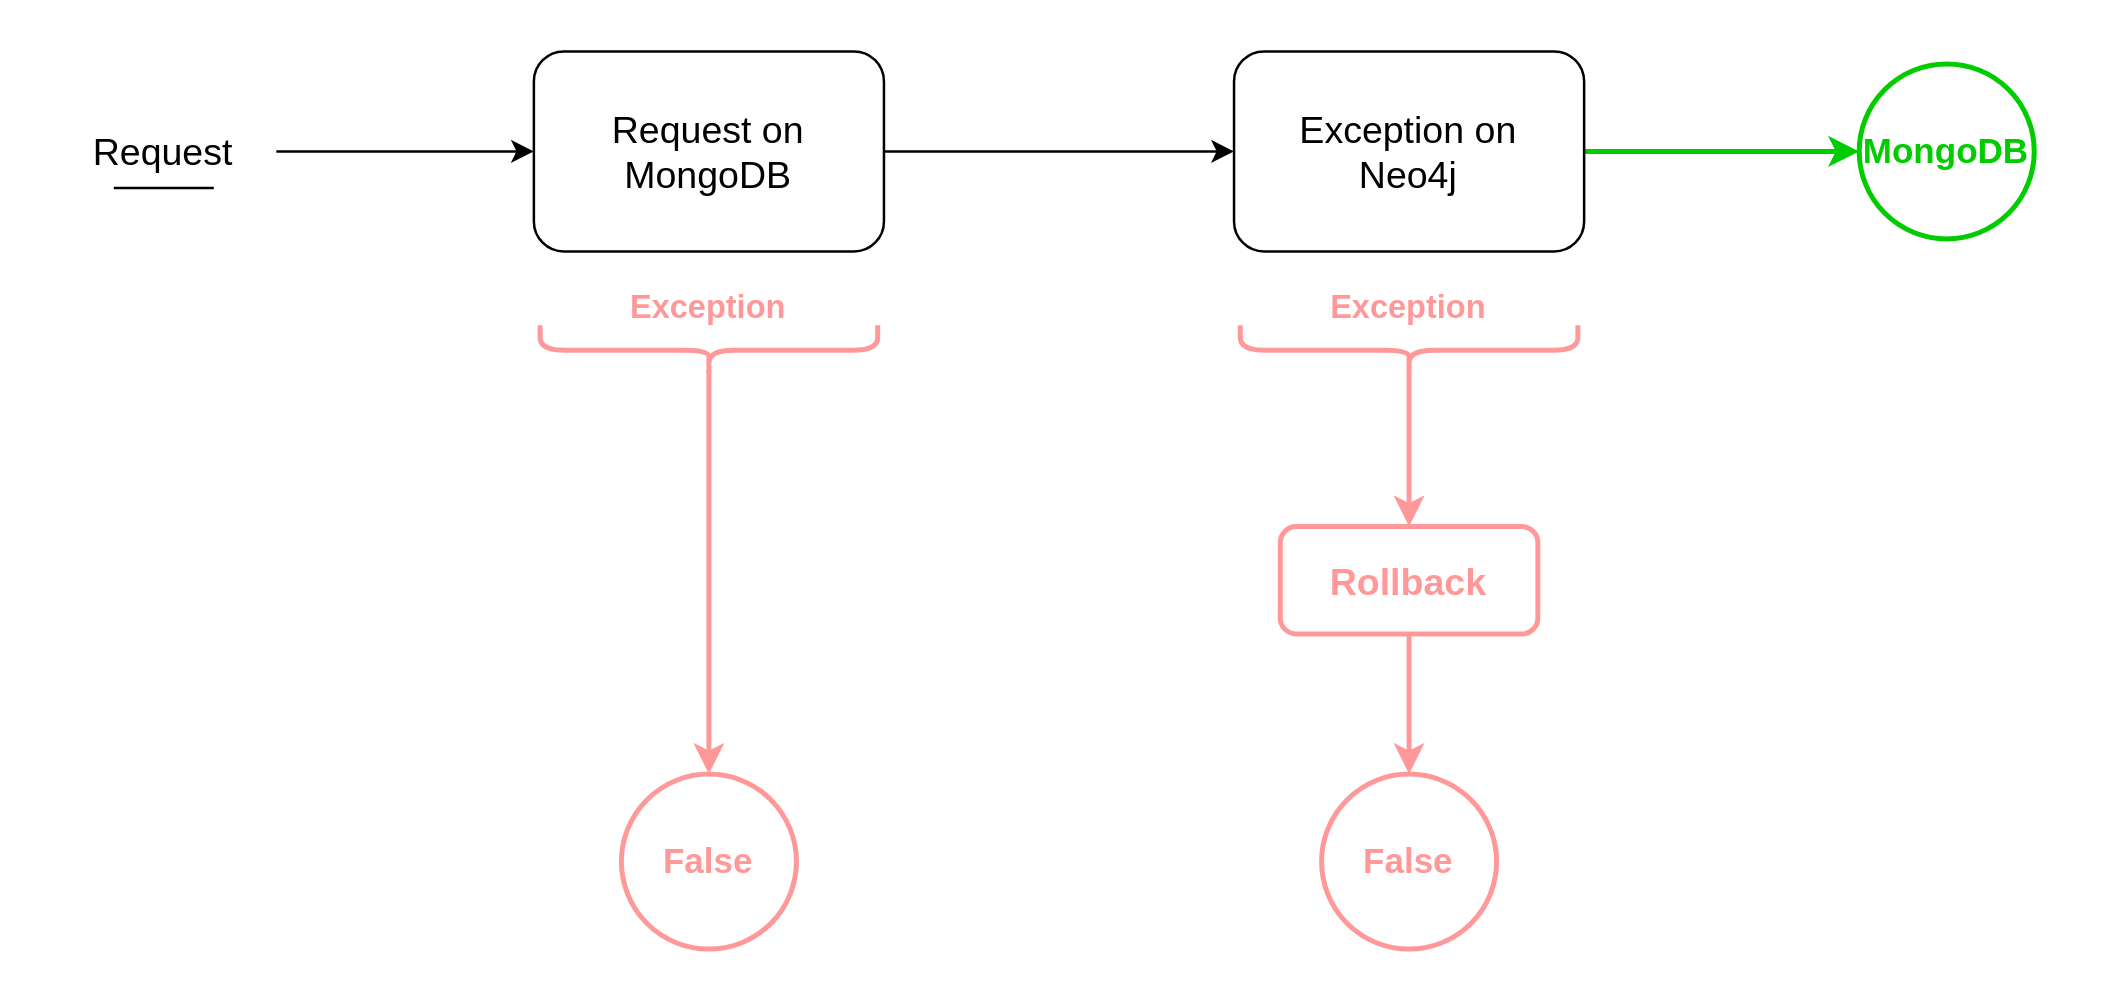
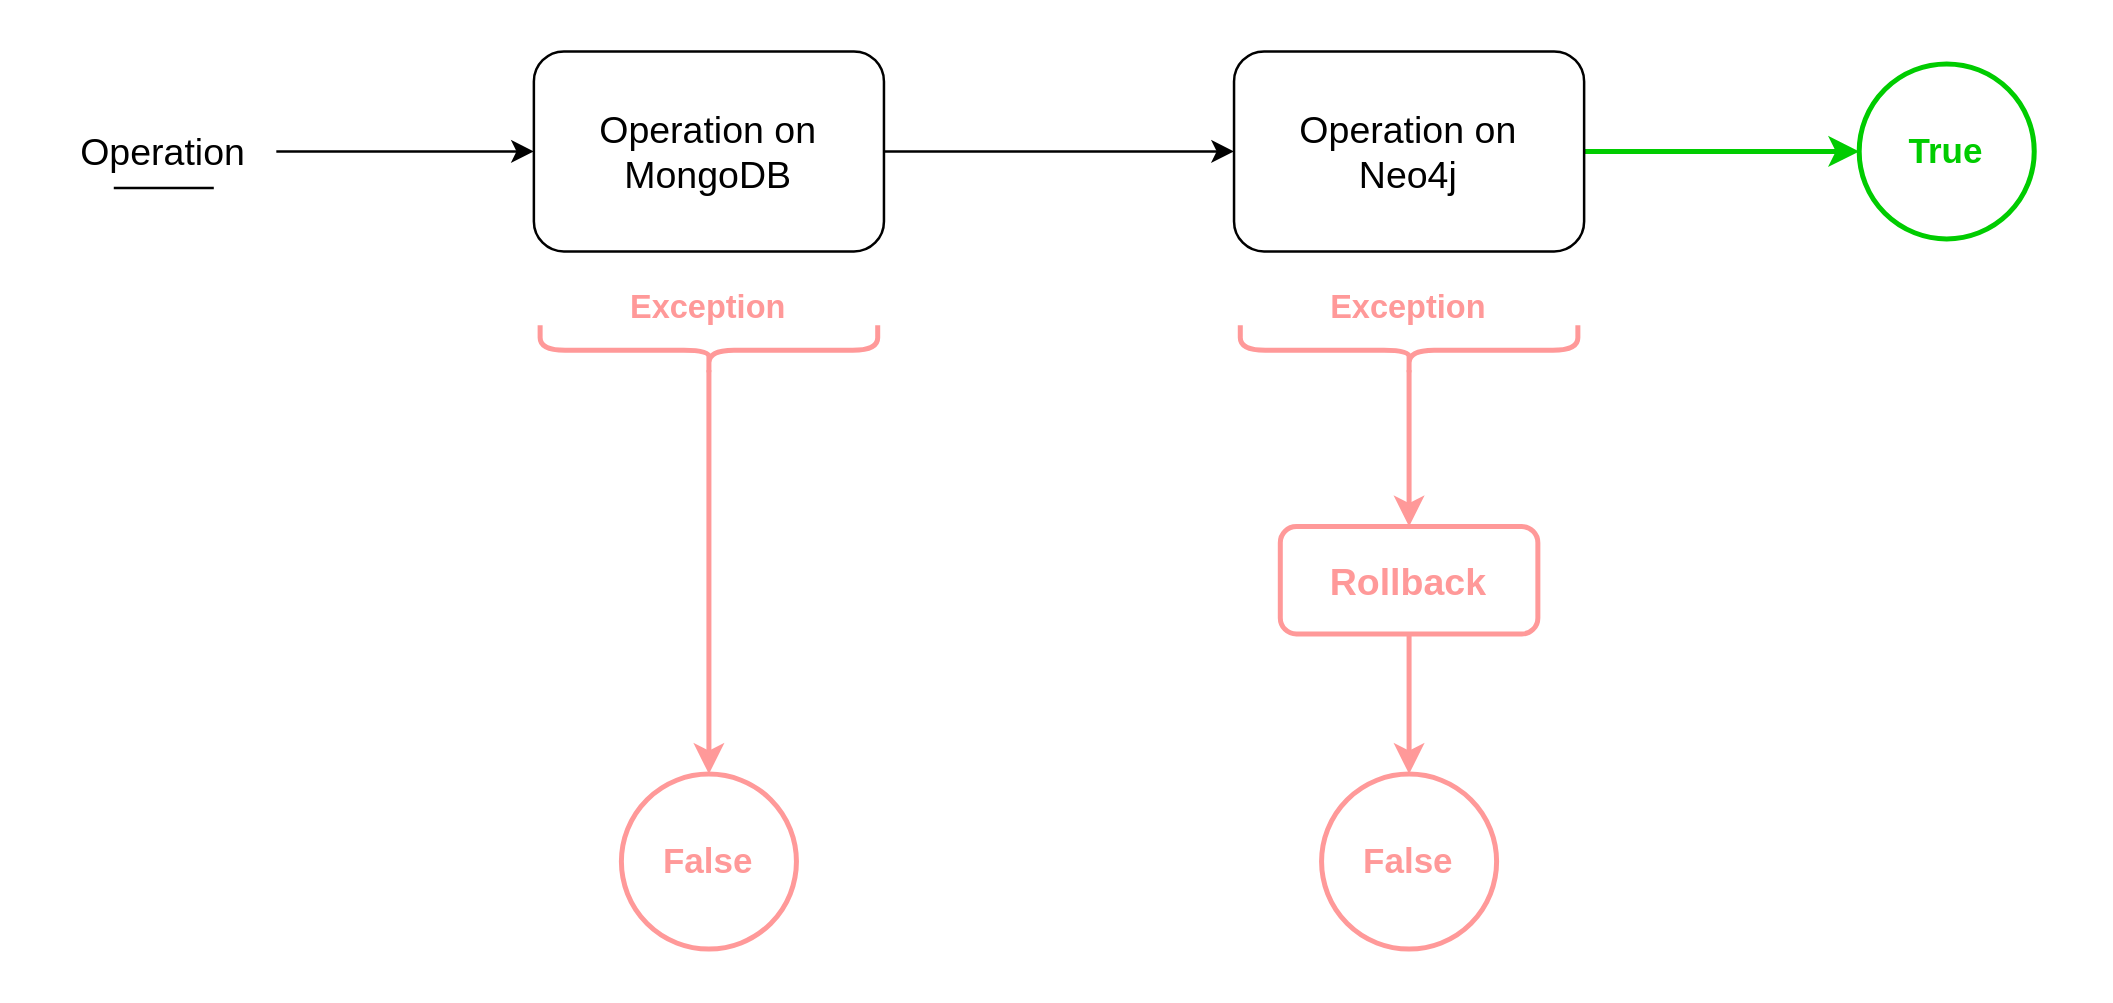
(164, 151) -> (164, 151)
(709, 151) -> (709, 151)
(1409, 151) -> (1409, 151)
(1946, 151) -> (1946, 151)
